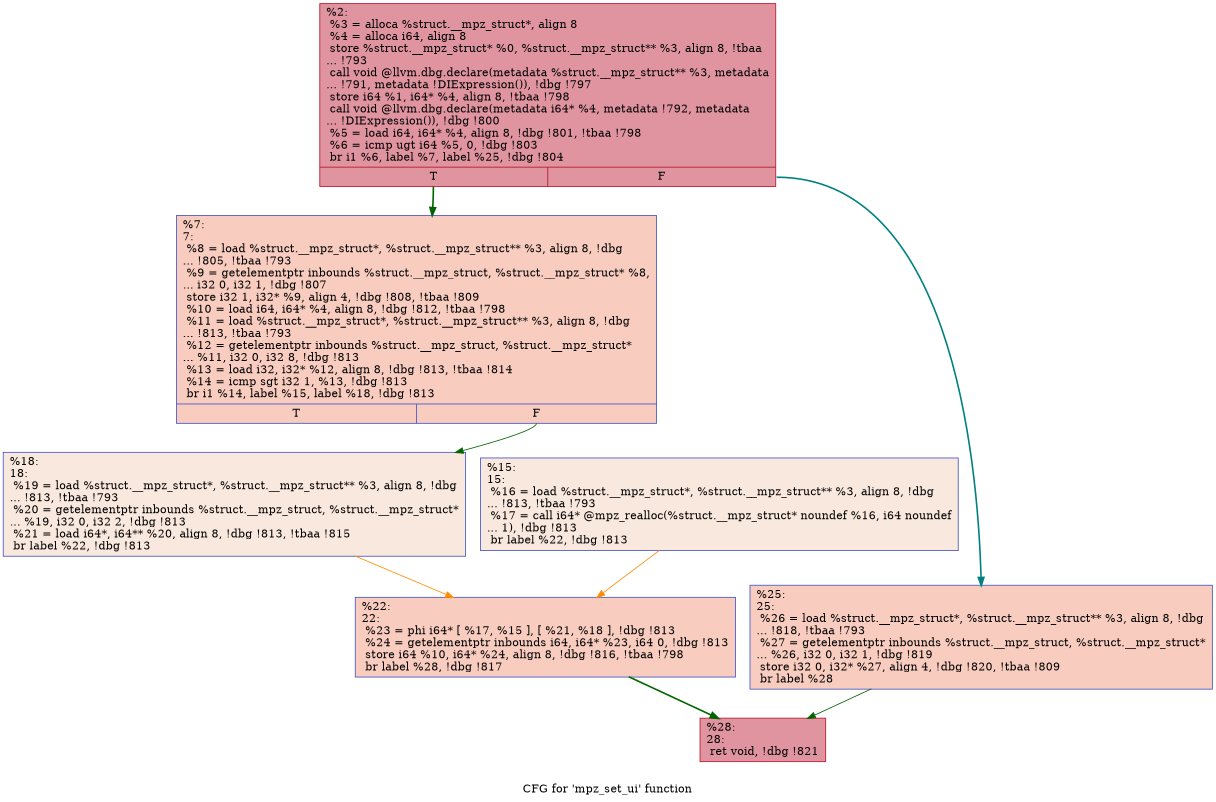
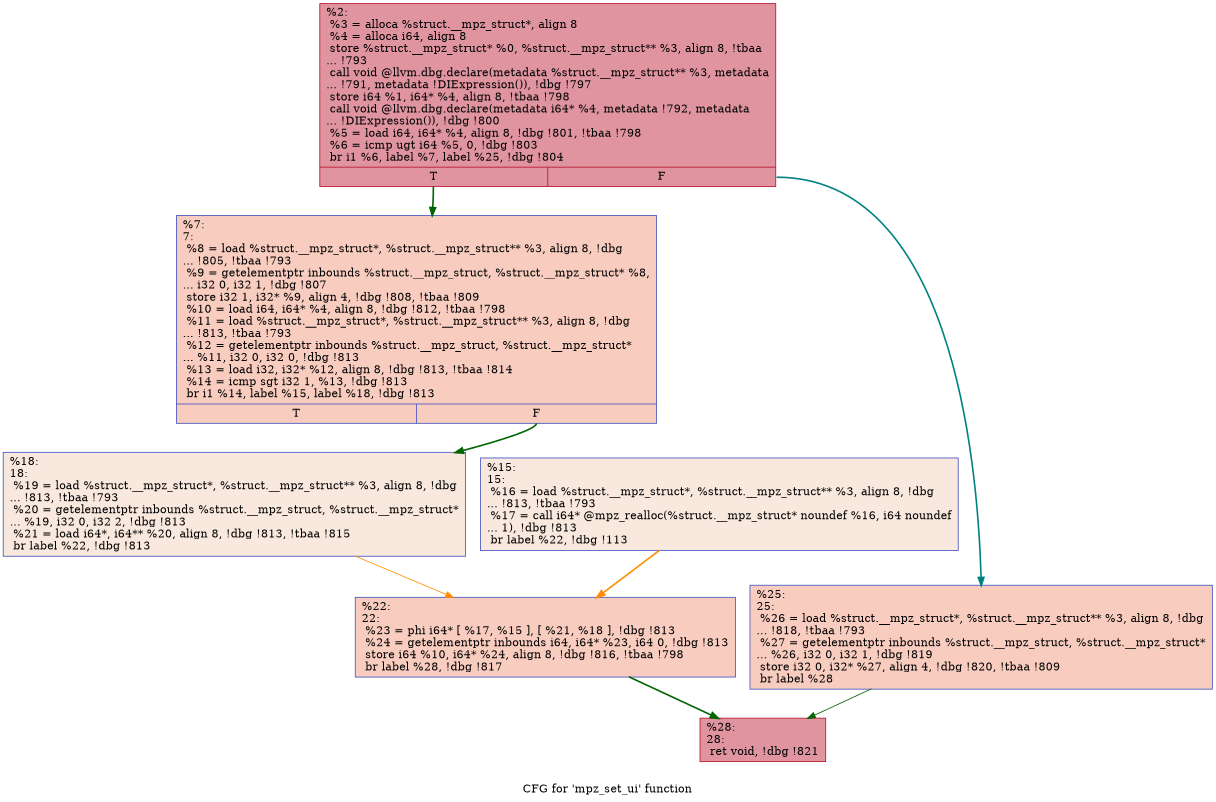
(271, 358) -> (271, 358)
(501, 440) -> (501, 440)
(557, 540) -> (557, 540)
(631, 571) -> (631, 571)
